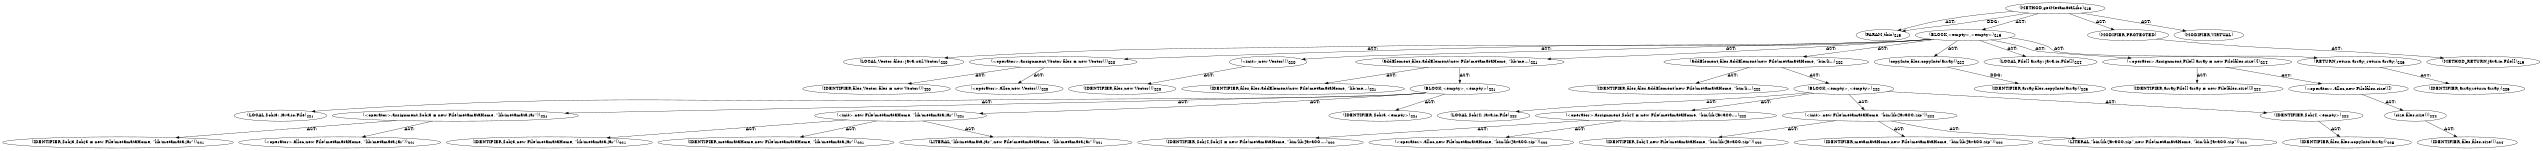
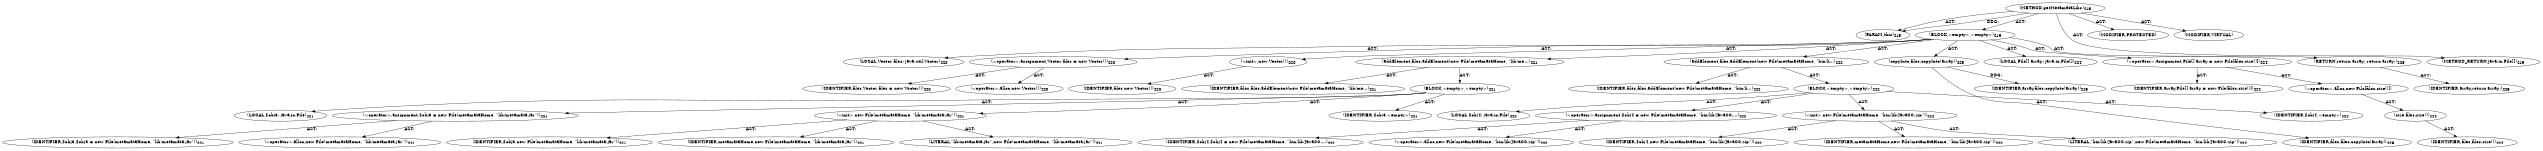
(2298, 49) -> (2190, 54)
(1960, 62) -> (1960, 62)
(927, 88) -> (927, 88)
(2328, 128) -> (2114, 115)
